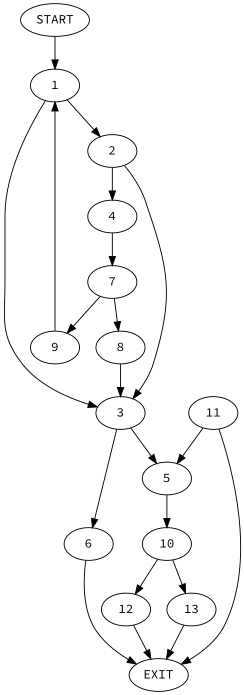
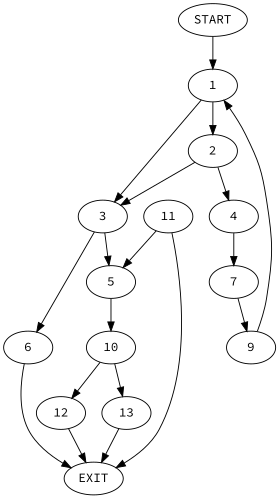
(121, 348) -> none
